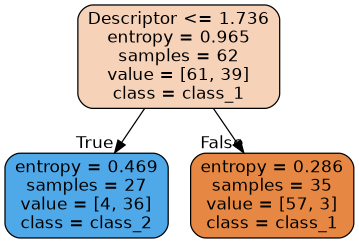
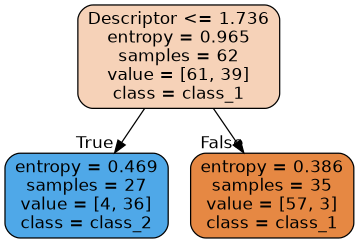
(272, 196) -> (272, 196)
